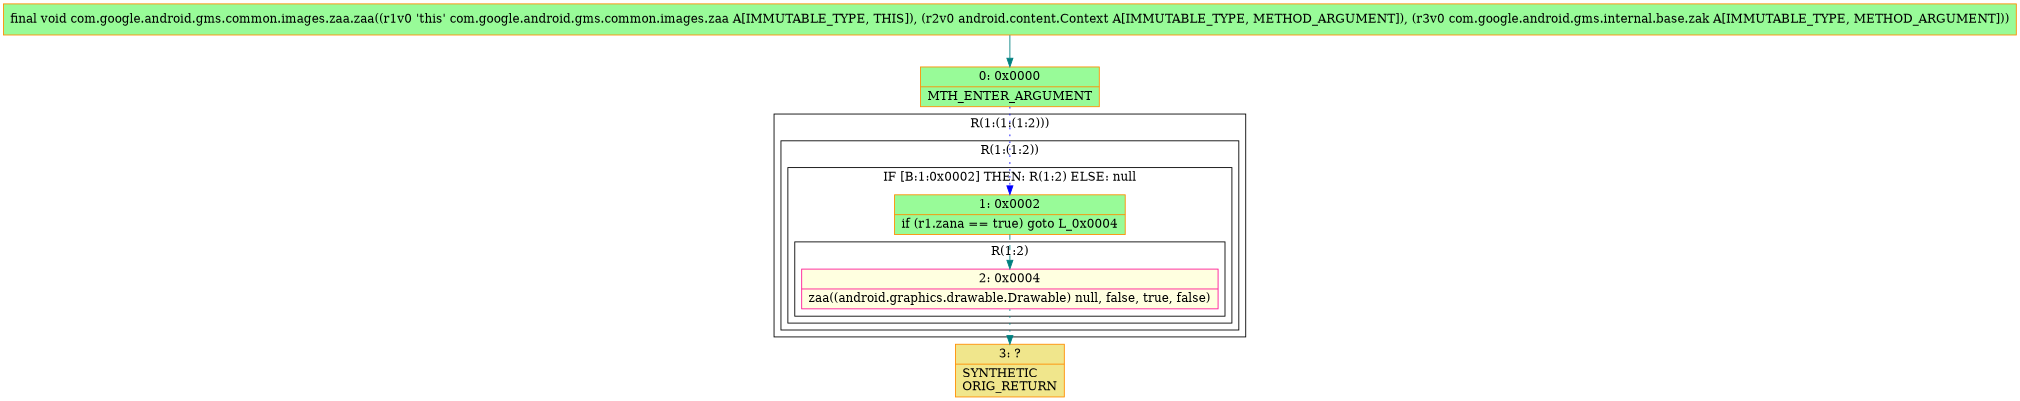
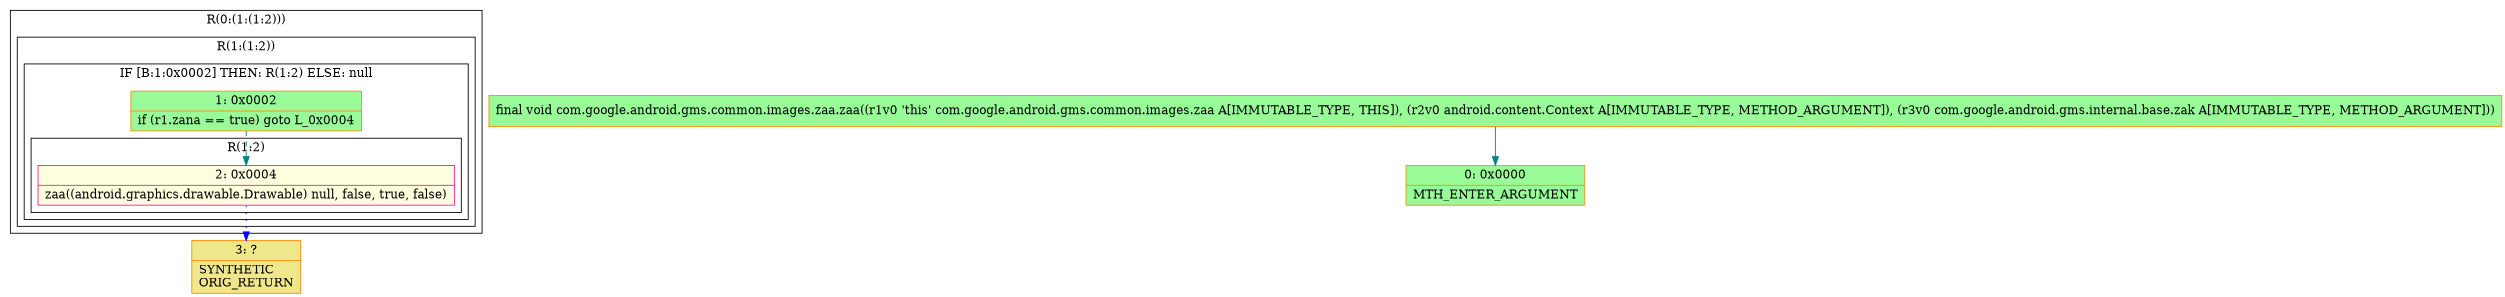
(1010, 124) -> (246, 20)
(1010, 146) -> none
(1010, 322) -> (246, 219)
